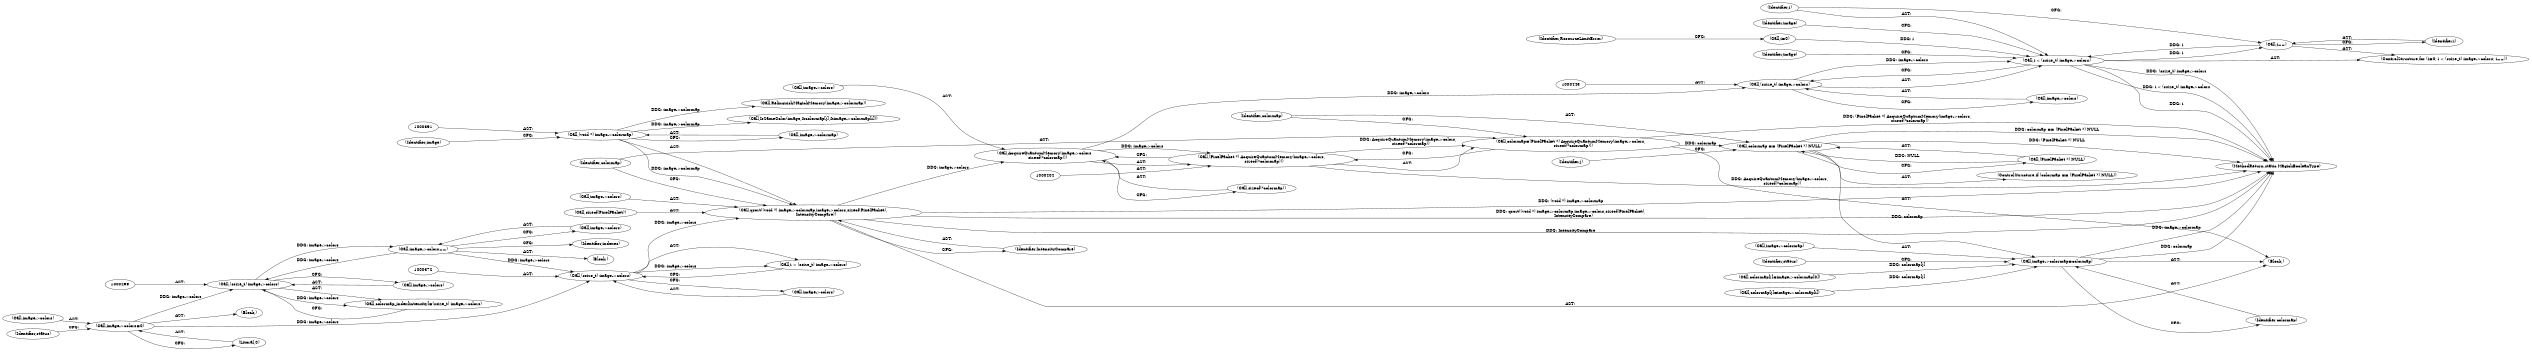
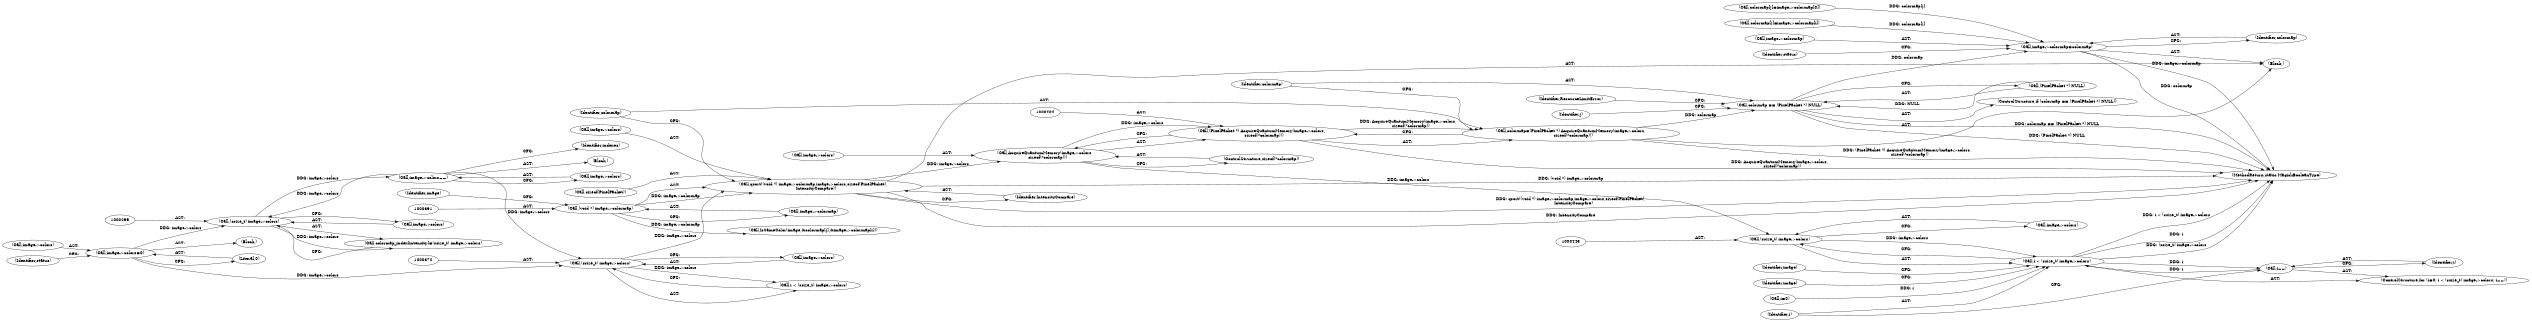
(1688, 39) -> (1668, 102)
(813, 103) -> none
(1262, 188) -> (1262, 159)
